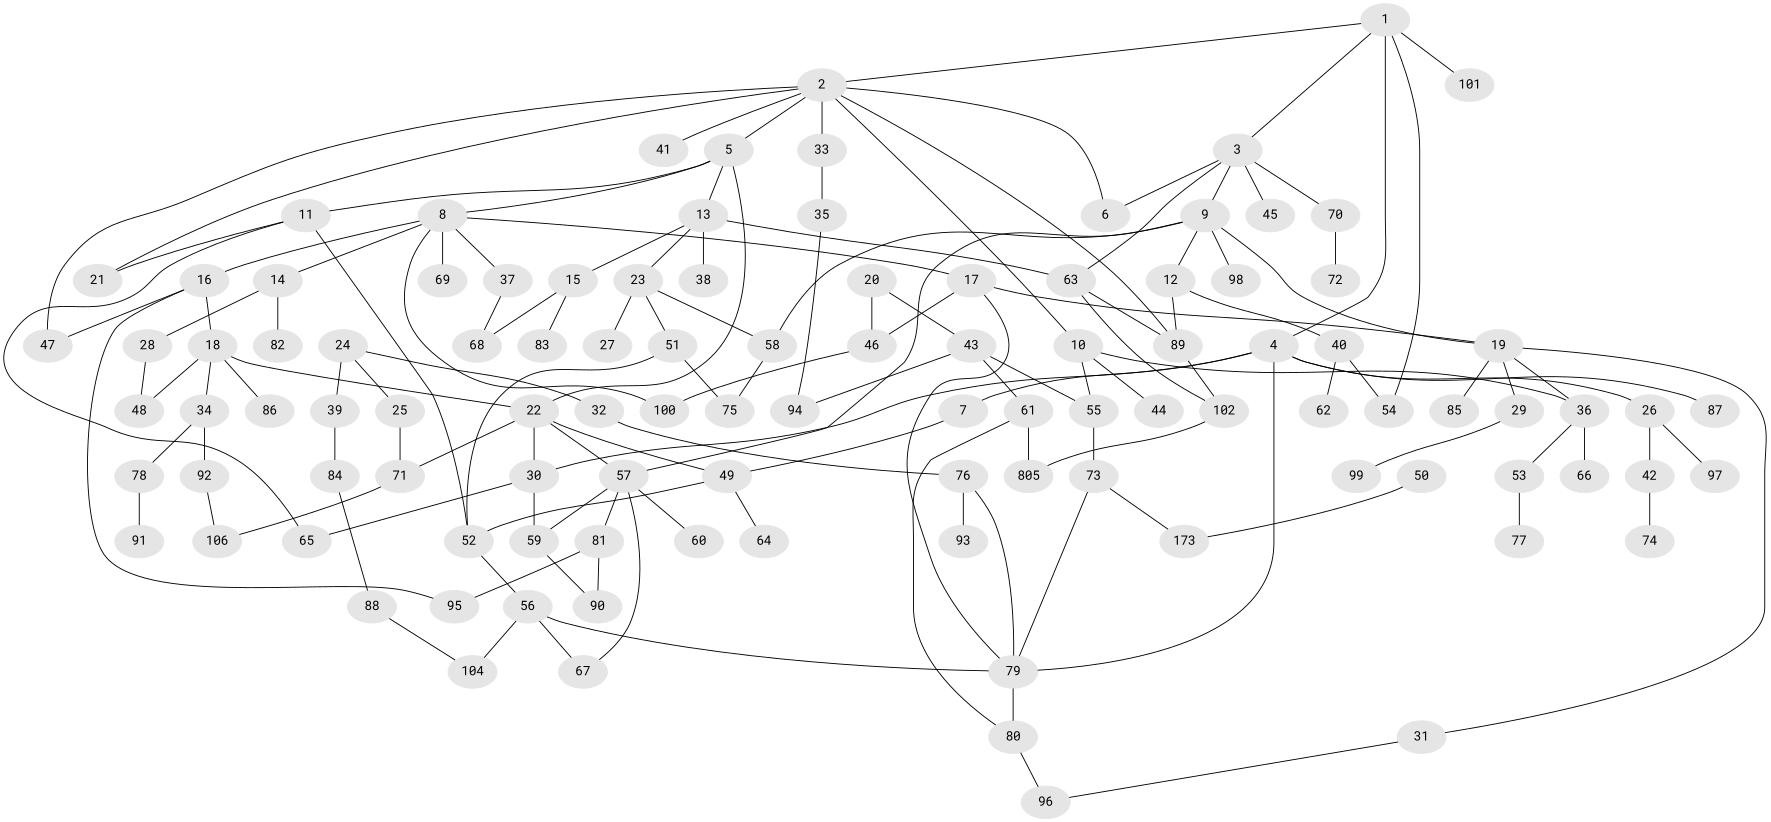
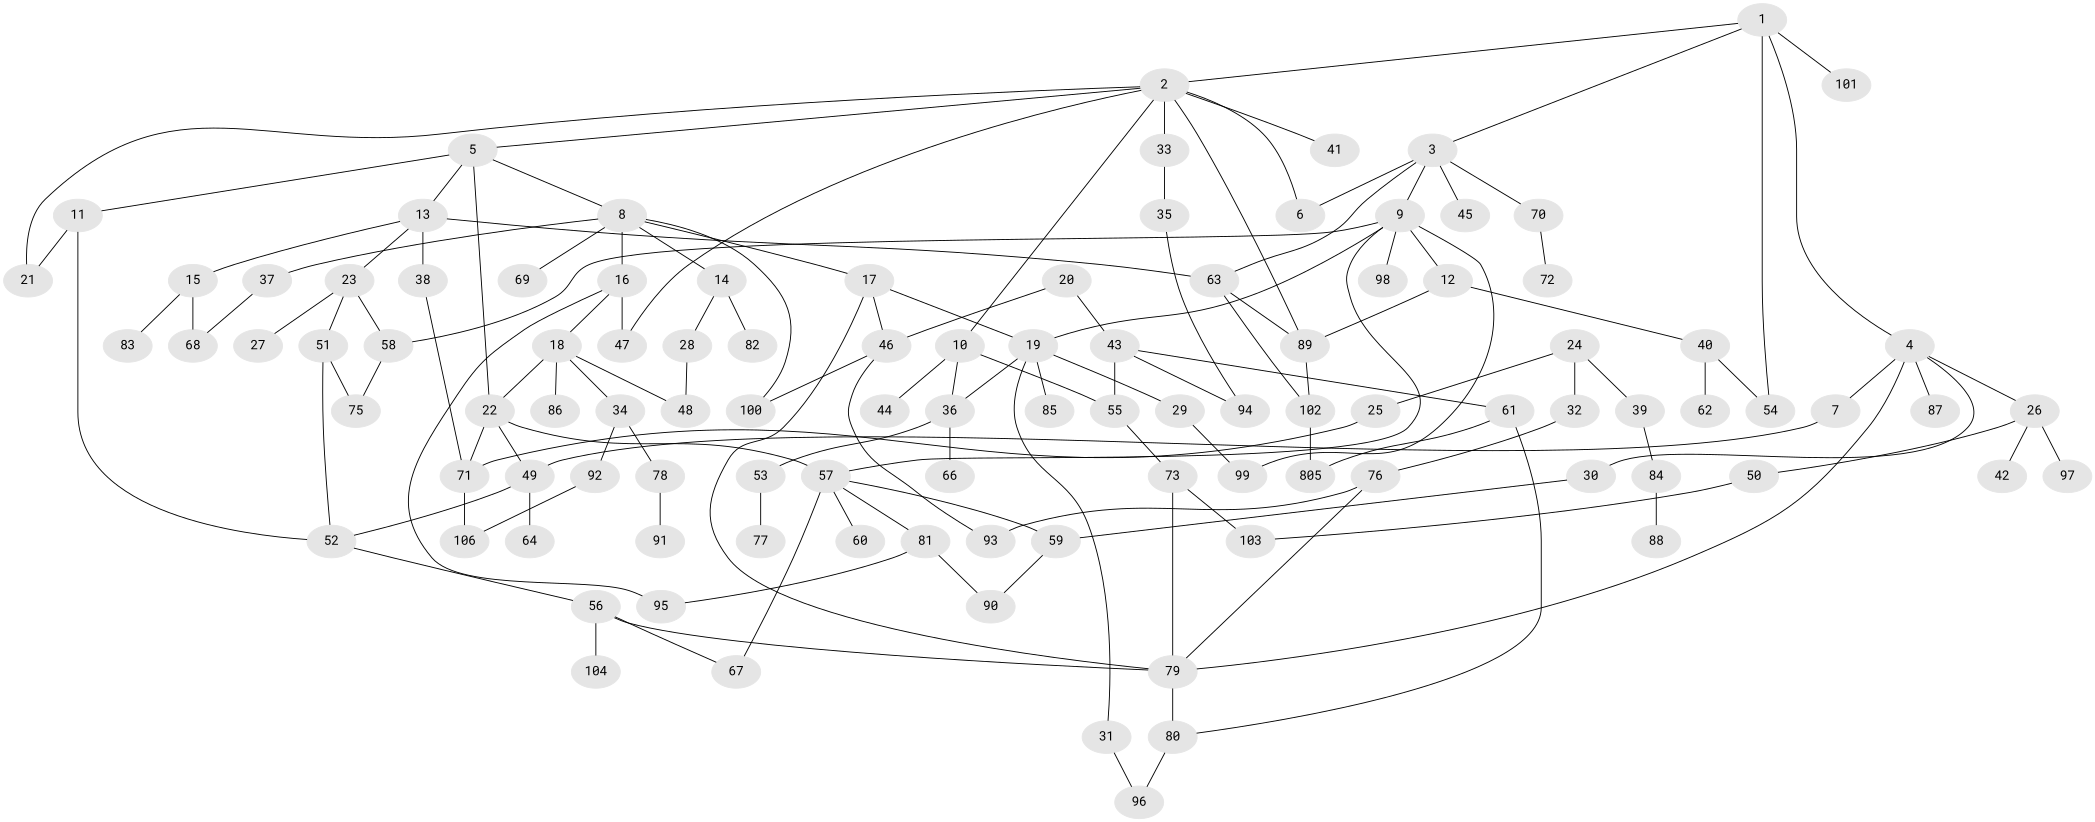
none -> (444, 379)
none -> (1468, 393)
(534, 444) -> none
none -> (1898, 452)
none -> (872, 458)
(307, 542) -> none
(1184, 542) -> (1251, 542)
(1650, 542) -> none
(422, 639) -> none
